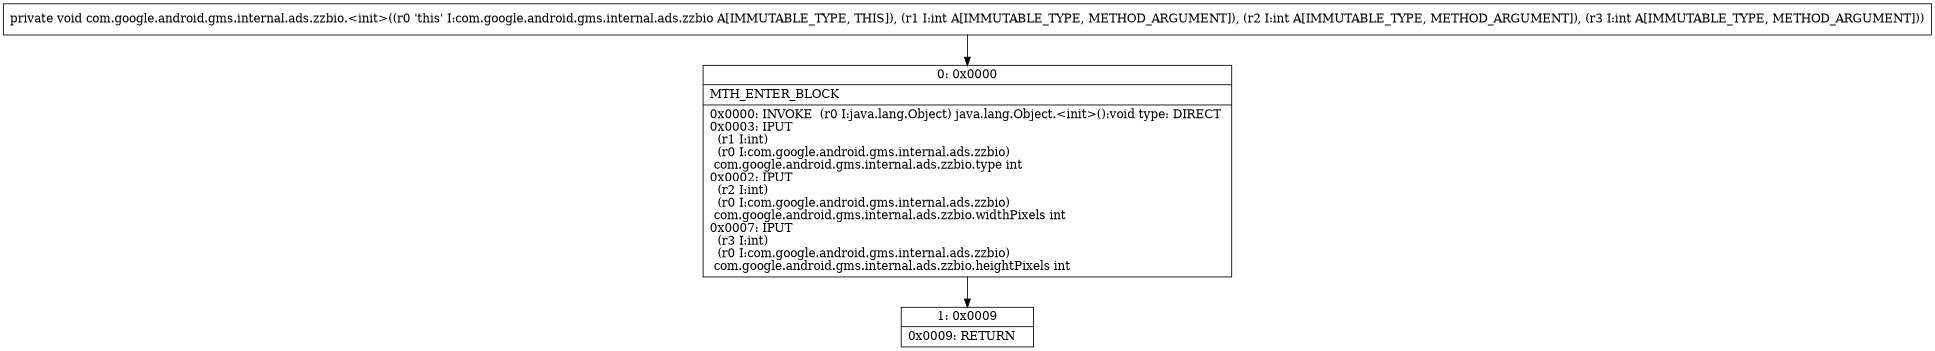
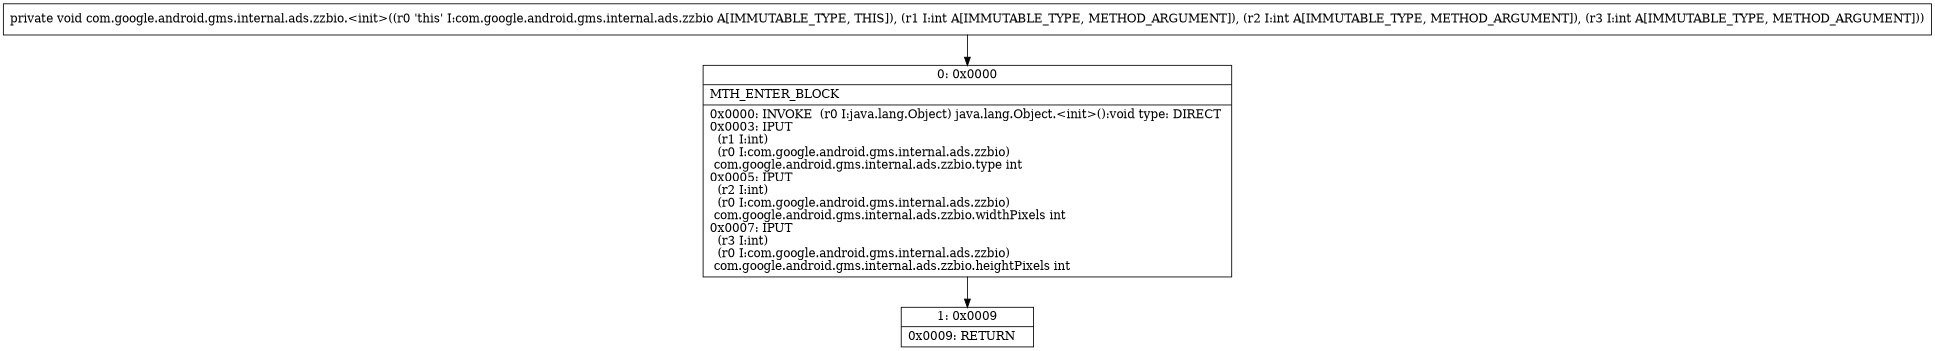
(755, 178) -> (755, 178)
